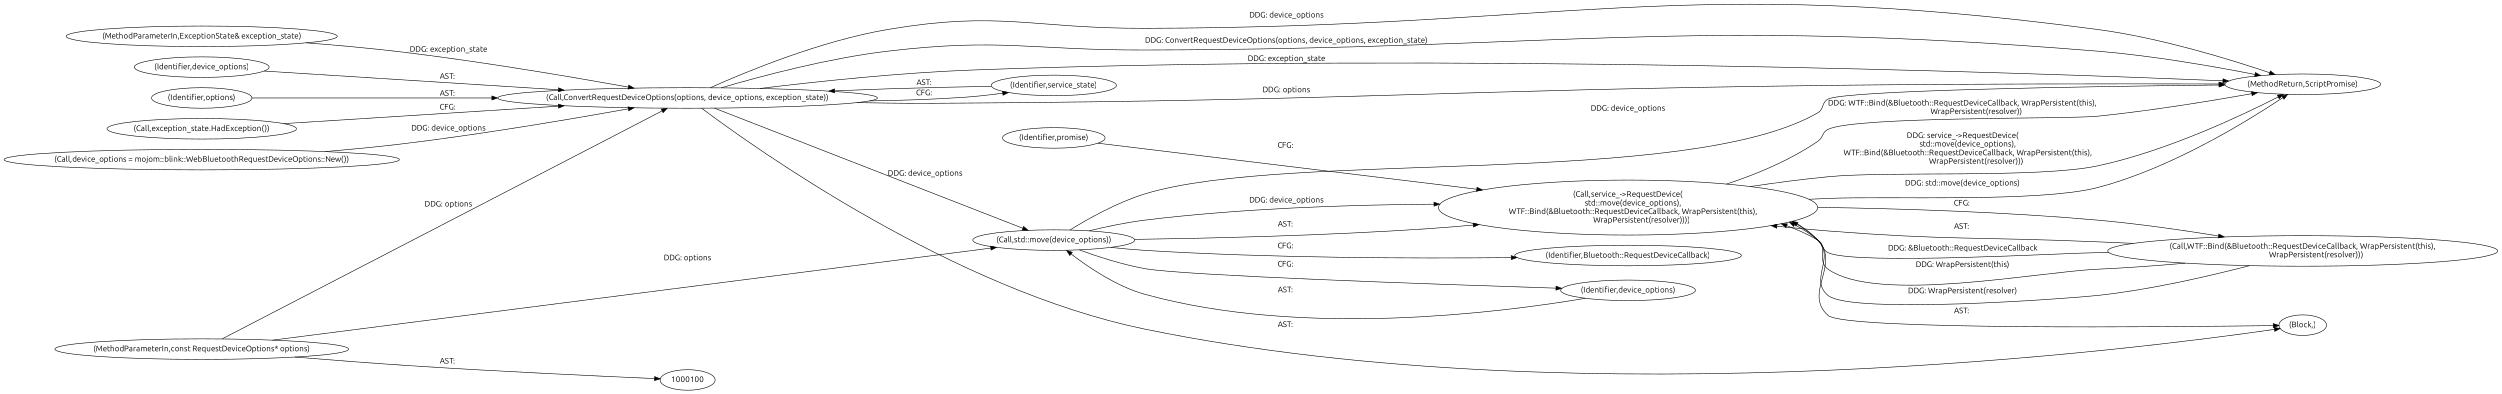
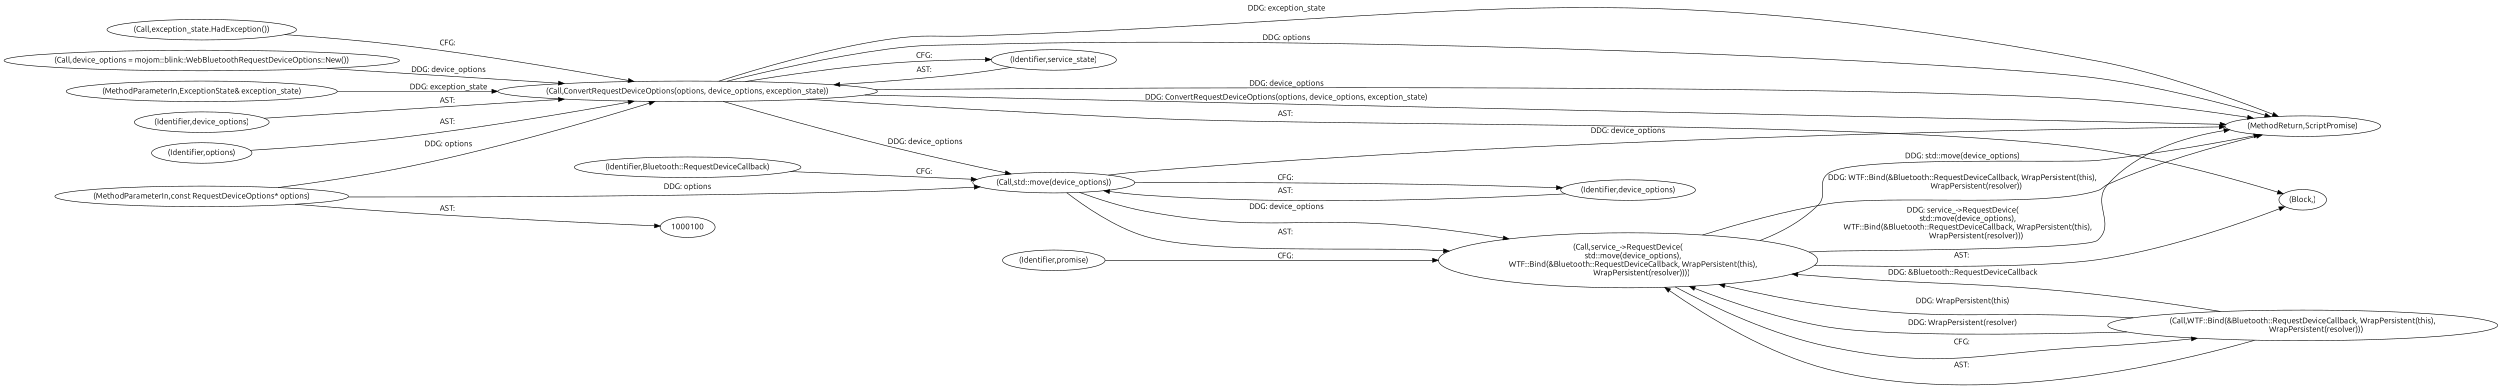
(1311, 257) -> (881, 175)
